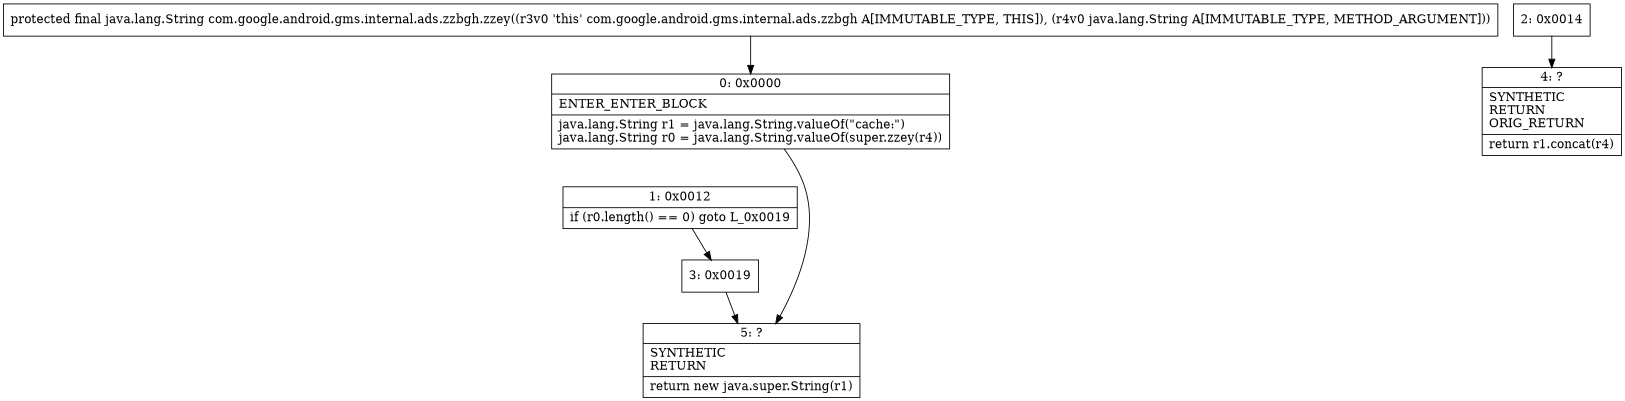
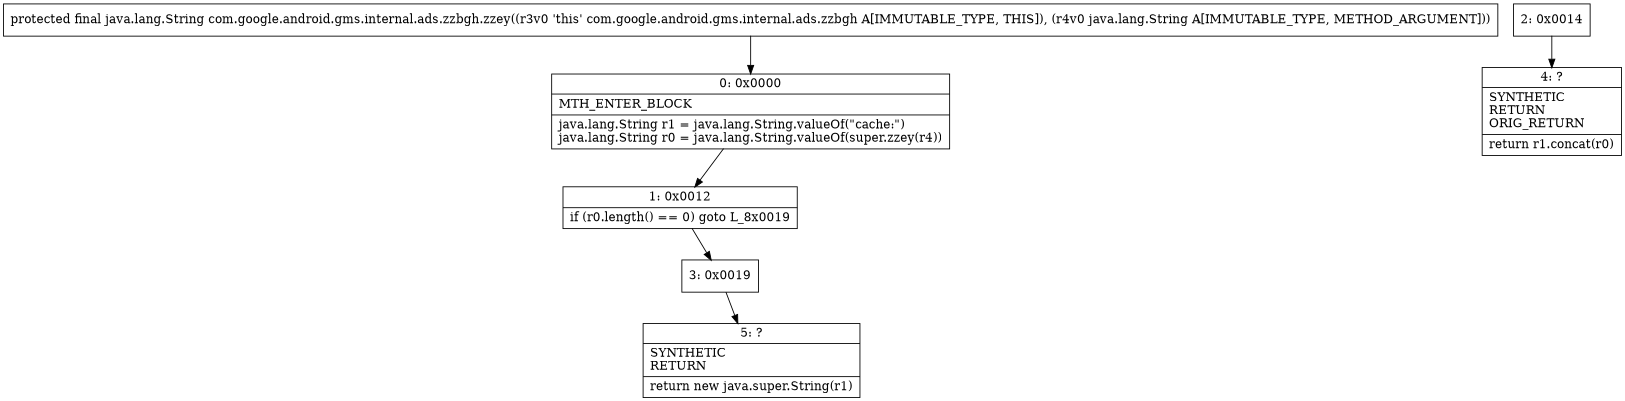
(633, 104) -> (626, 104)
(1552, 145) -> (1552, 145)
(680, 218) -> (680, 218)
(809, 232) -> (712, 164)
